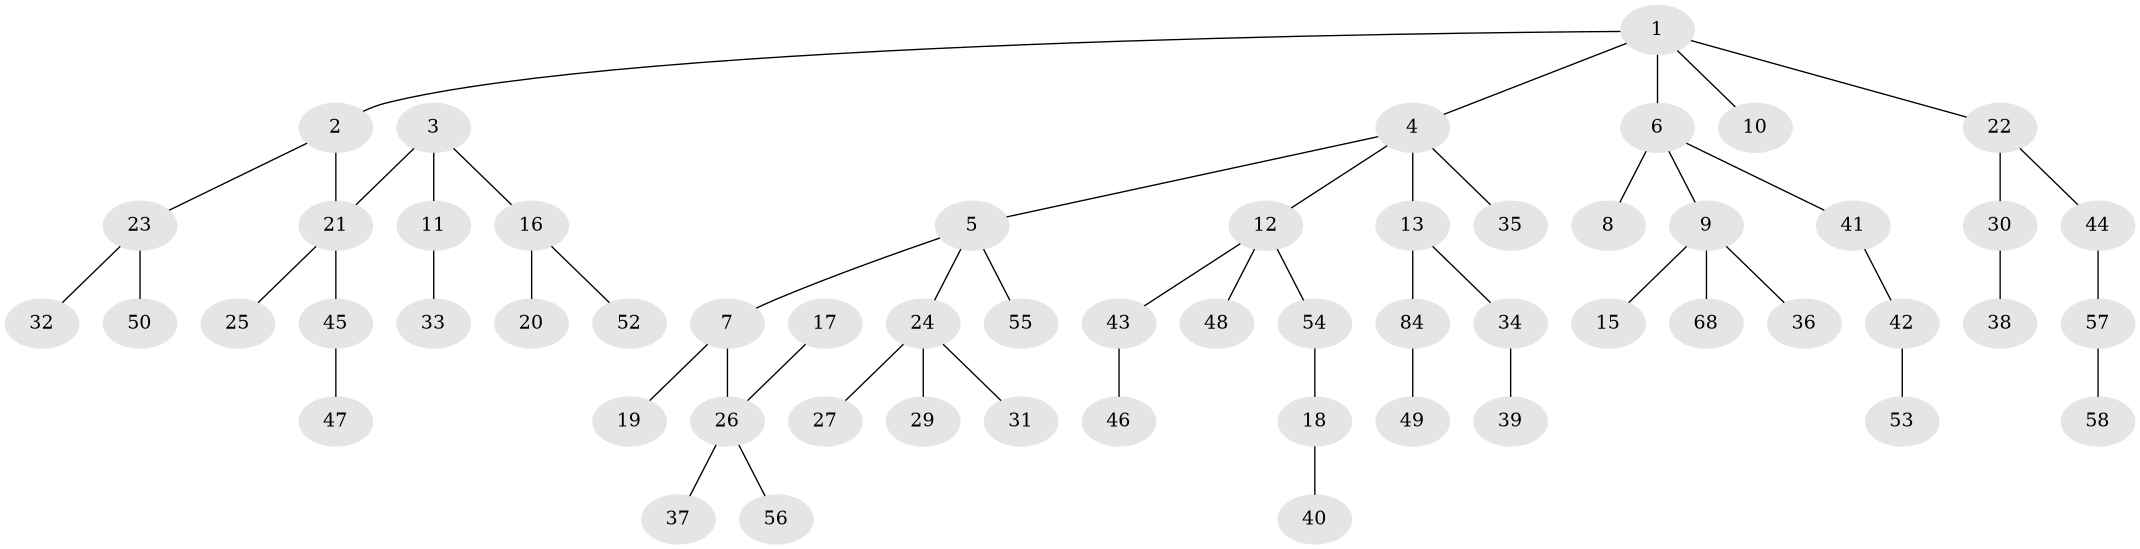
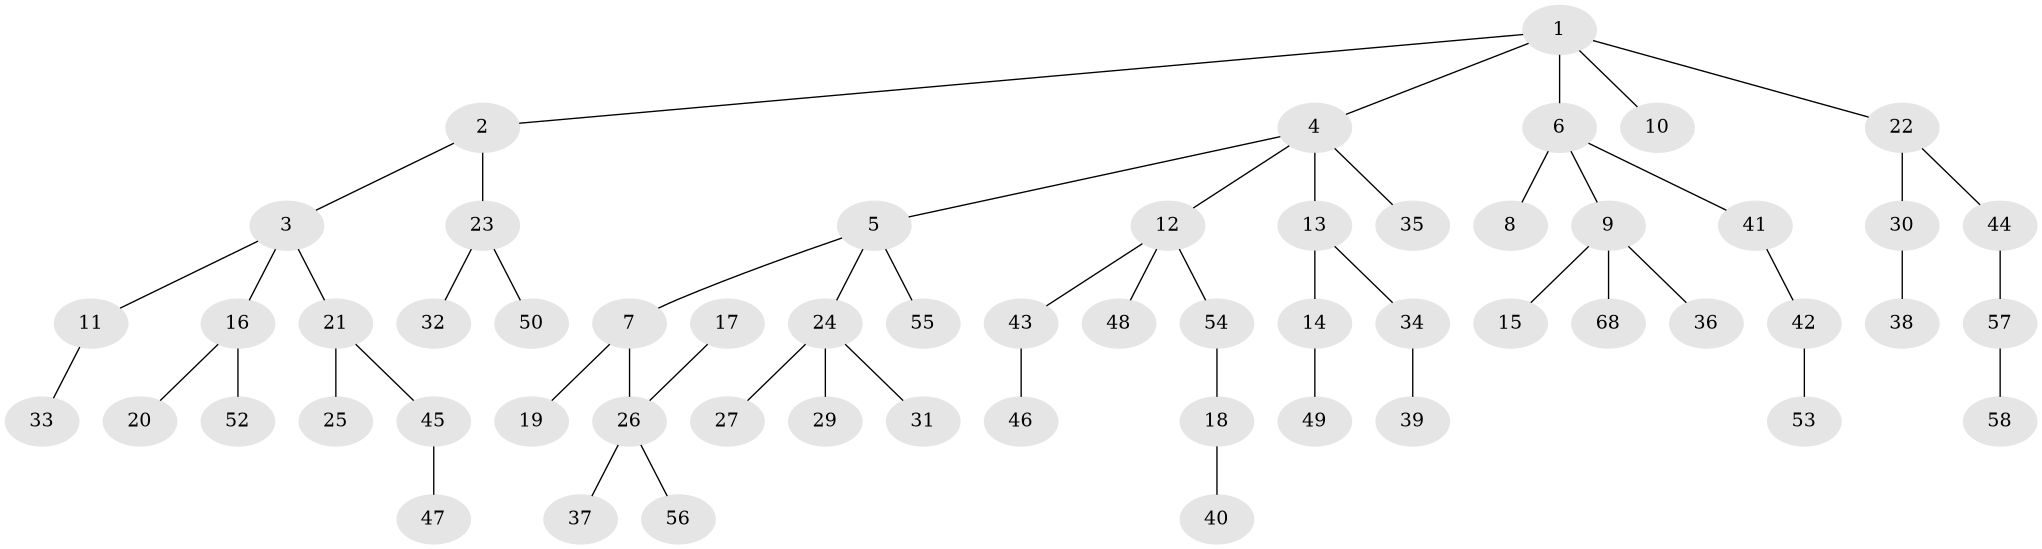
(336, 177) -> (385, 177)
(1413, 324) -> (1315, 324)
